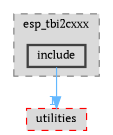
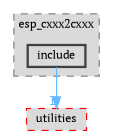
(57, 25) -> (57, 25)
